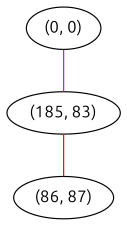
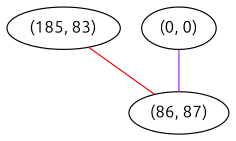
(64, 71) -> (179, 71)
